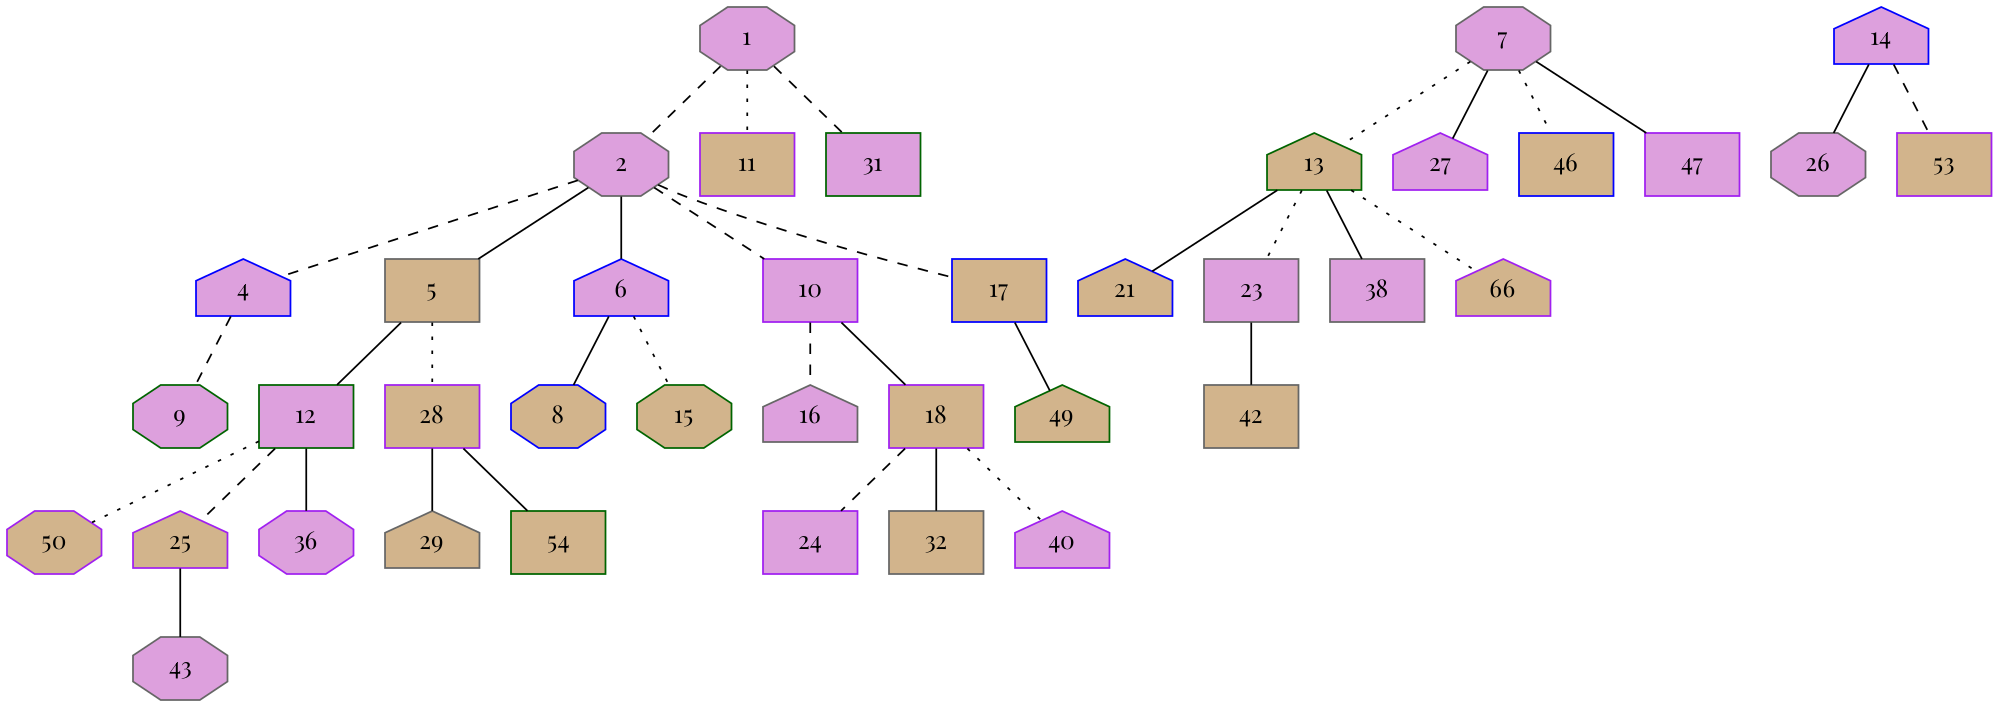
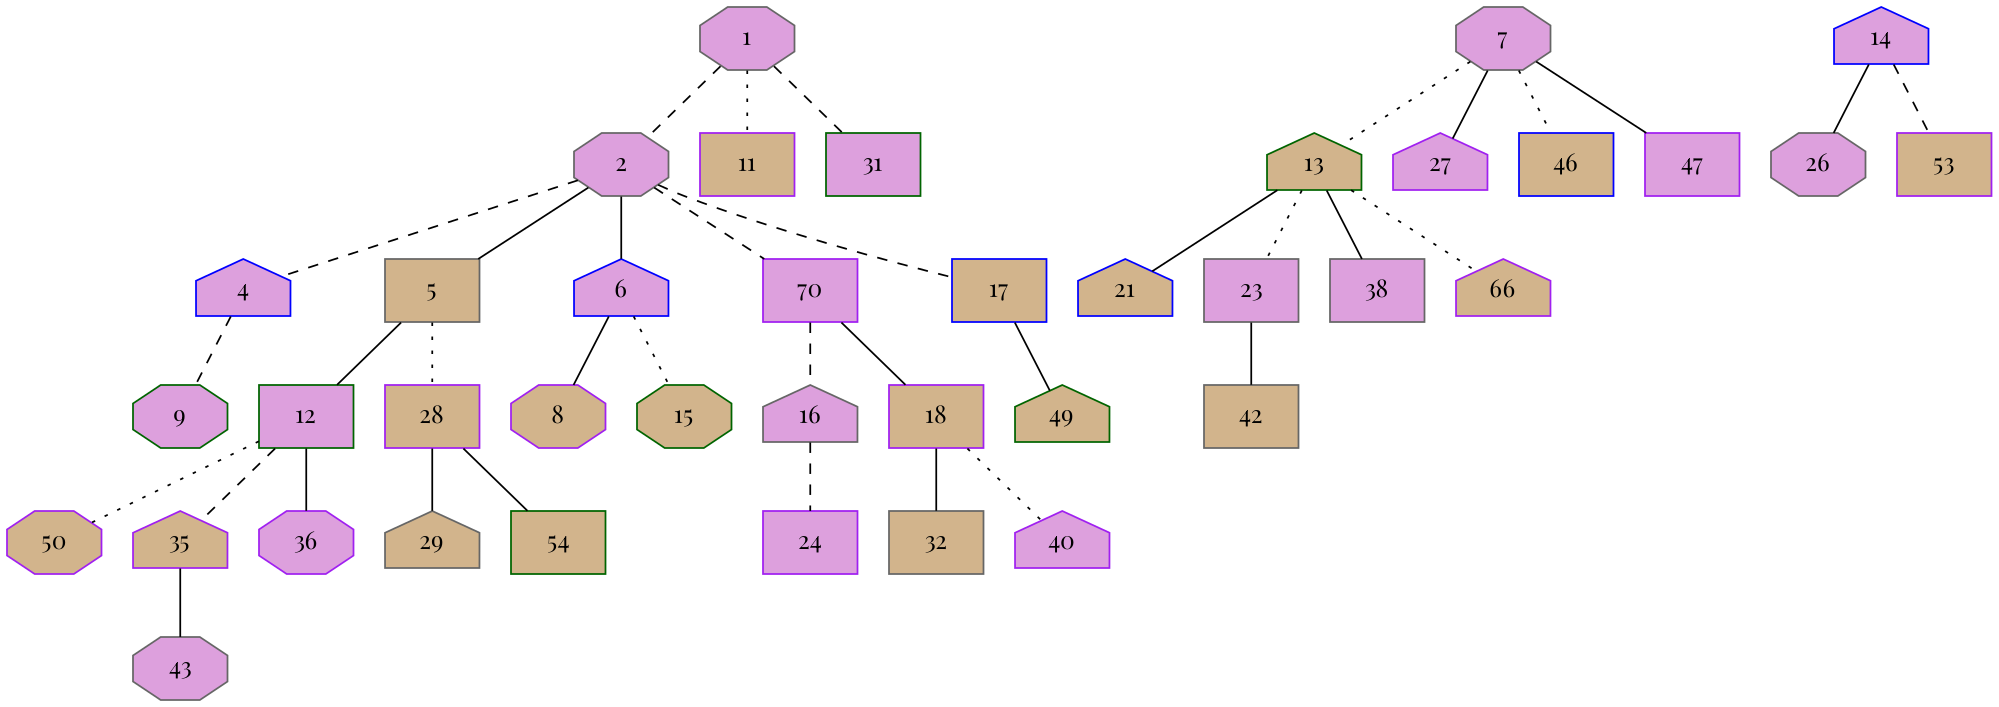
(810, 290) -> (810, 290)
(558, 416) -> (558, 416)
(873, 480) -> (810, 477)
(180, 542) -> (180, 542)
